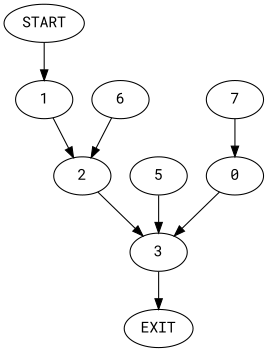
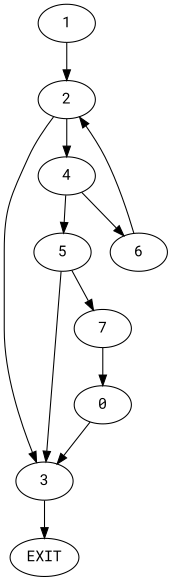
(44, 23) -> none
none -> (67, 176)
none -> (80, 286)
